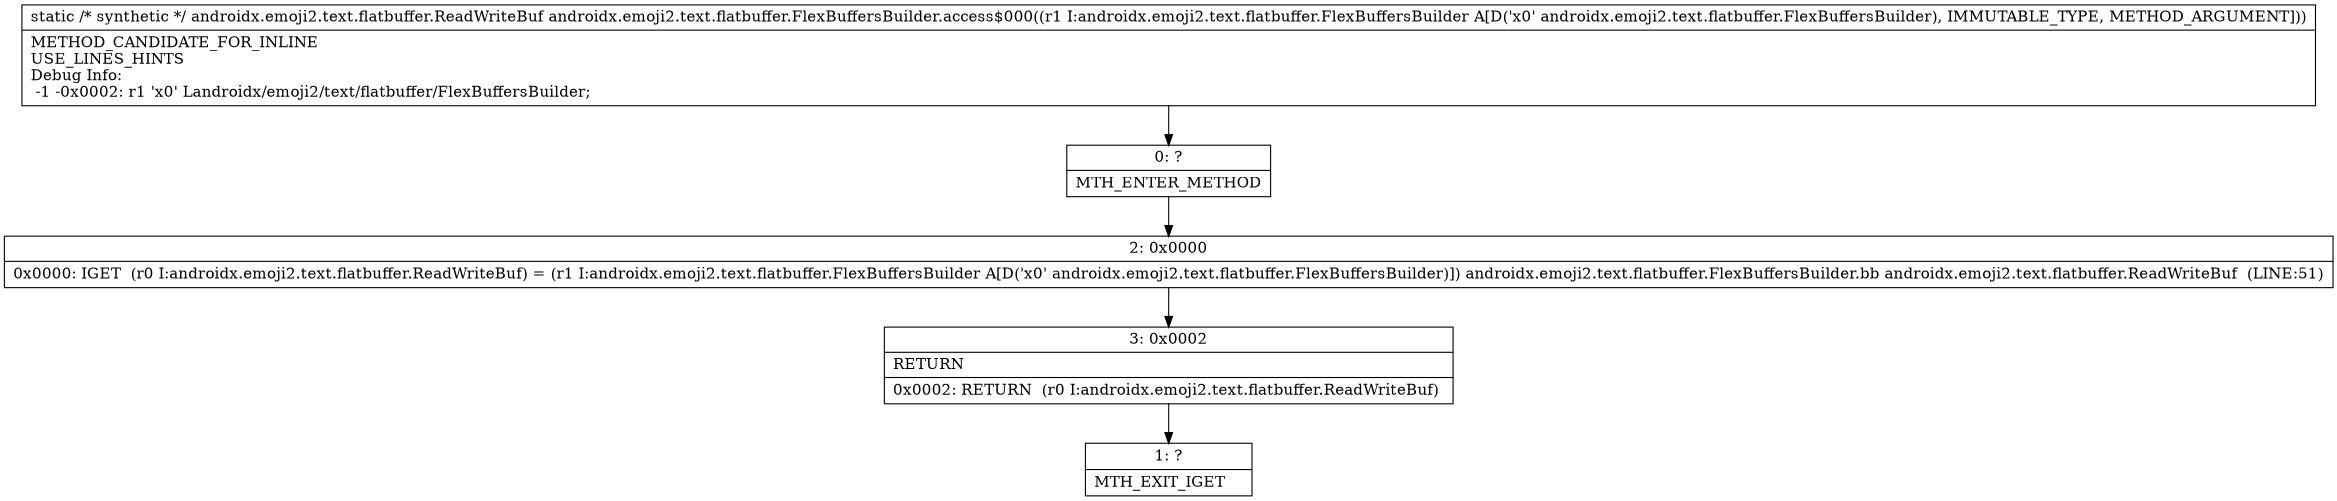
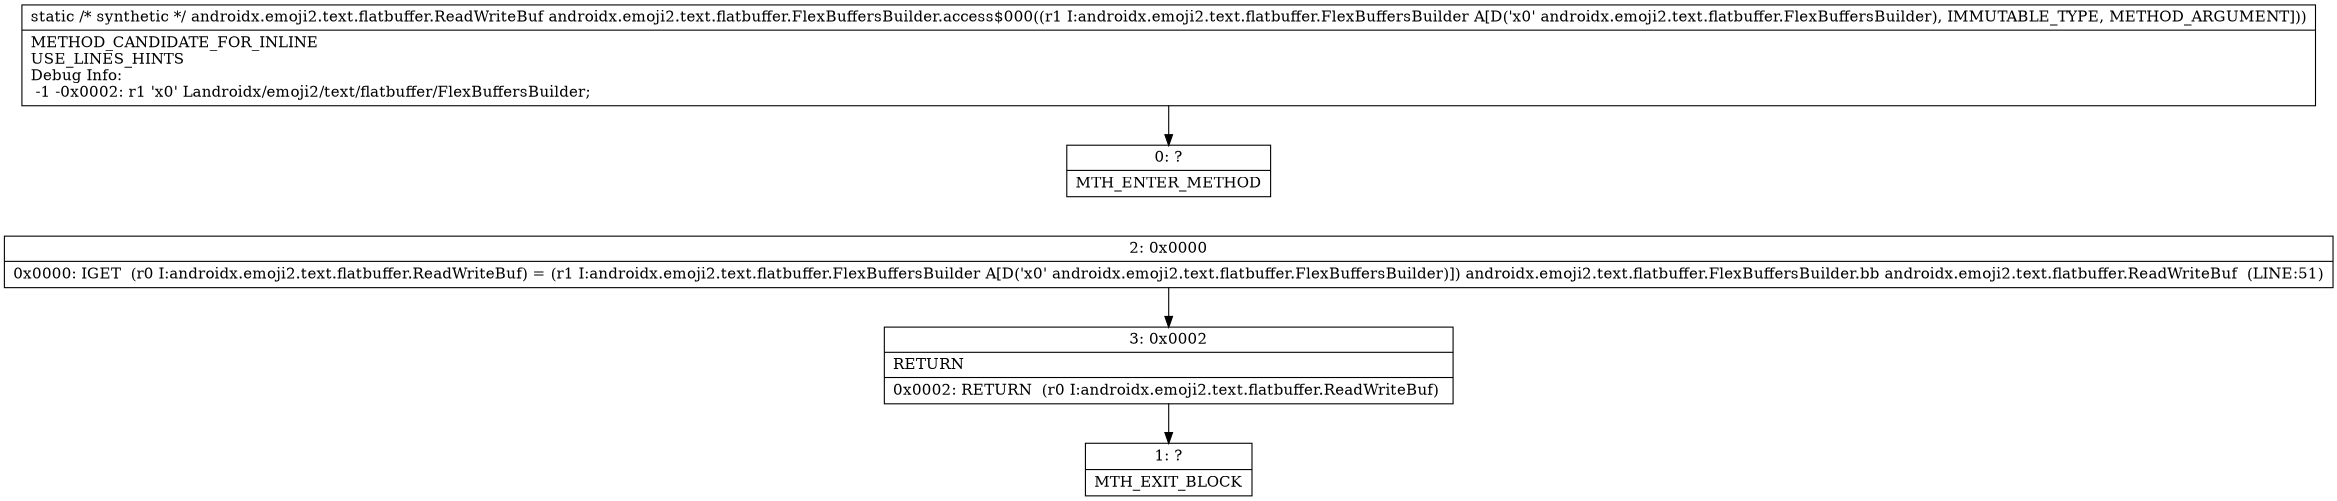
(1169, 211) -> none
(1160, 482) -> (1169, 482)
